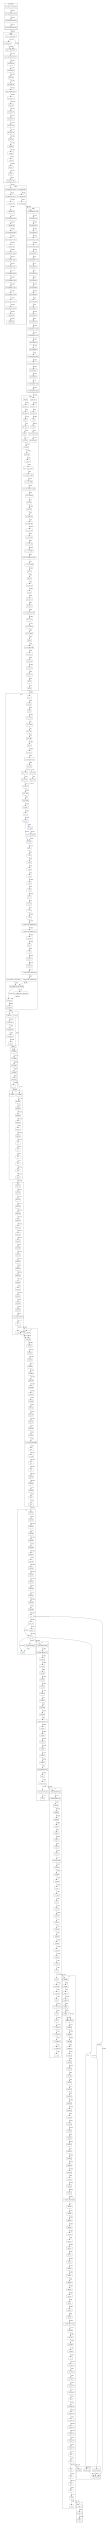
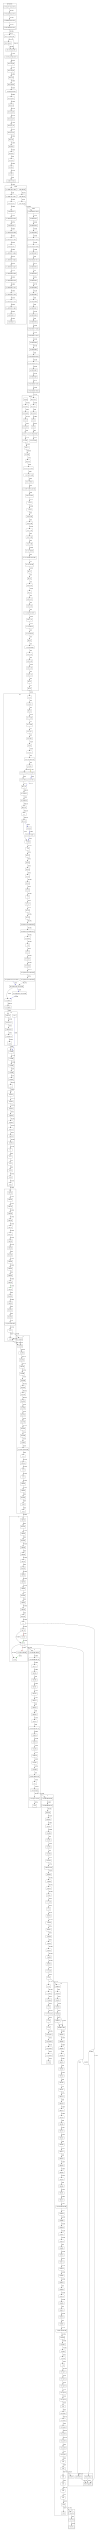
(19, 1086) -> (11, 1098)
